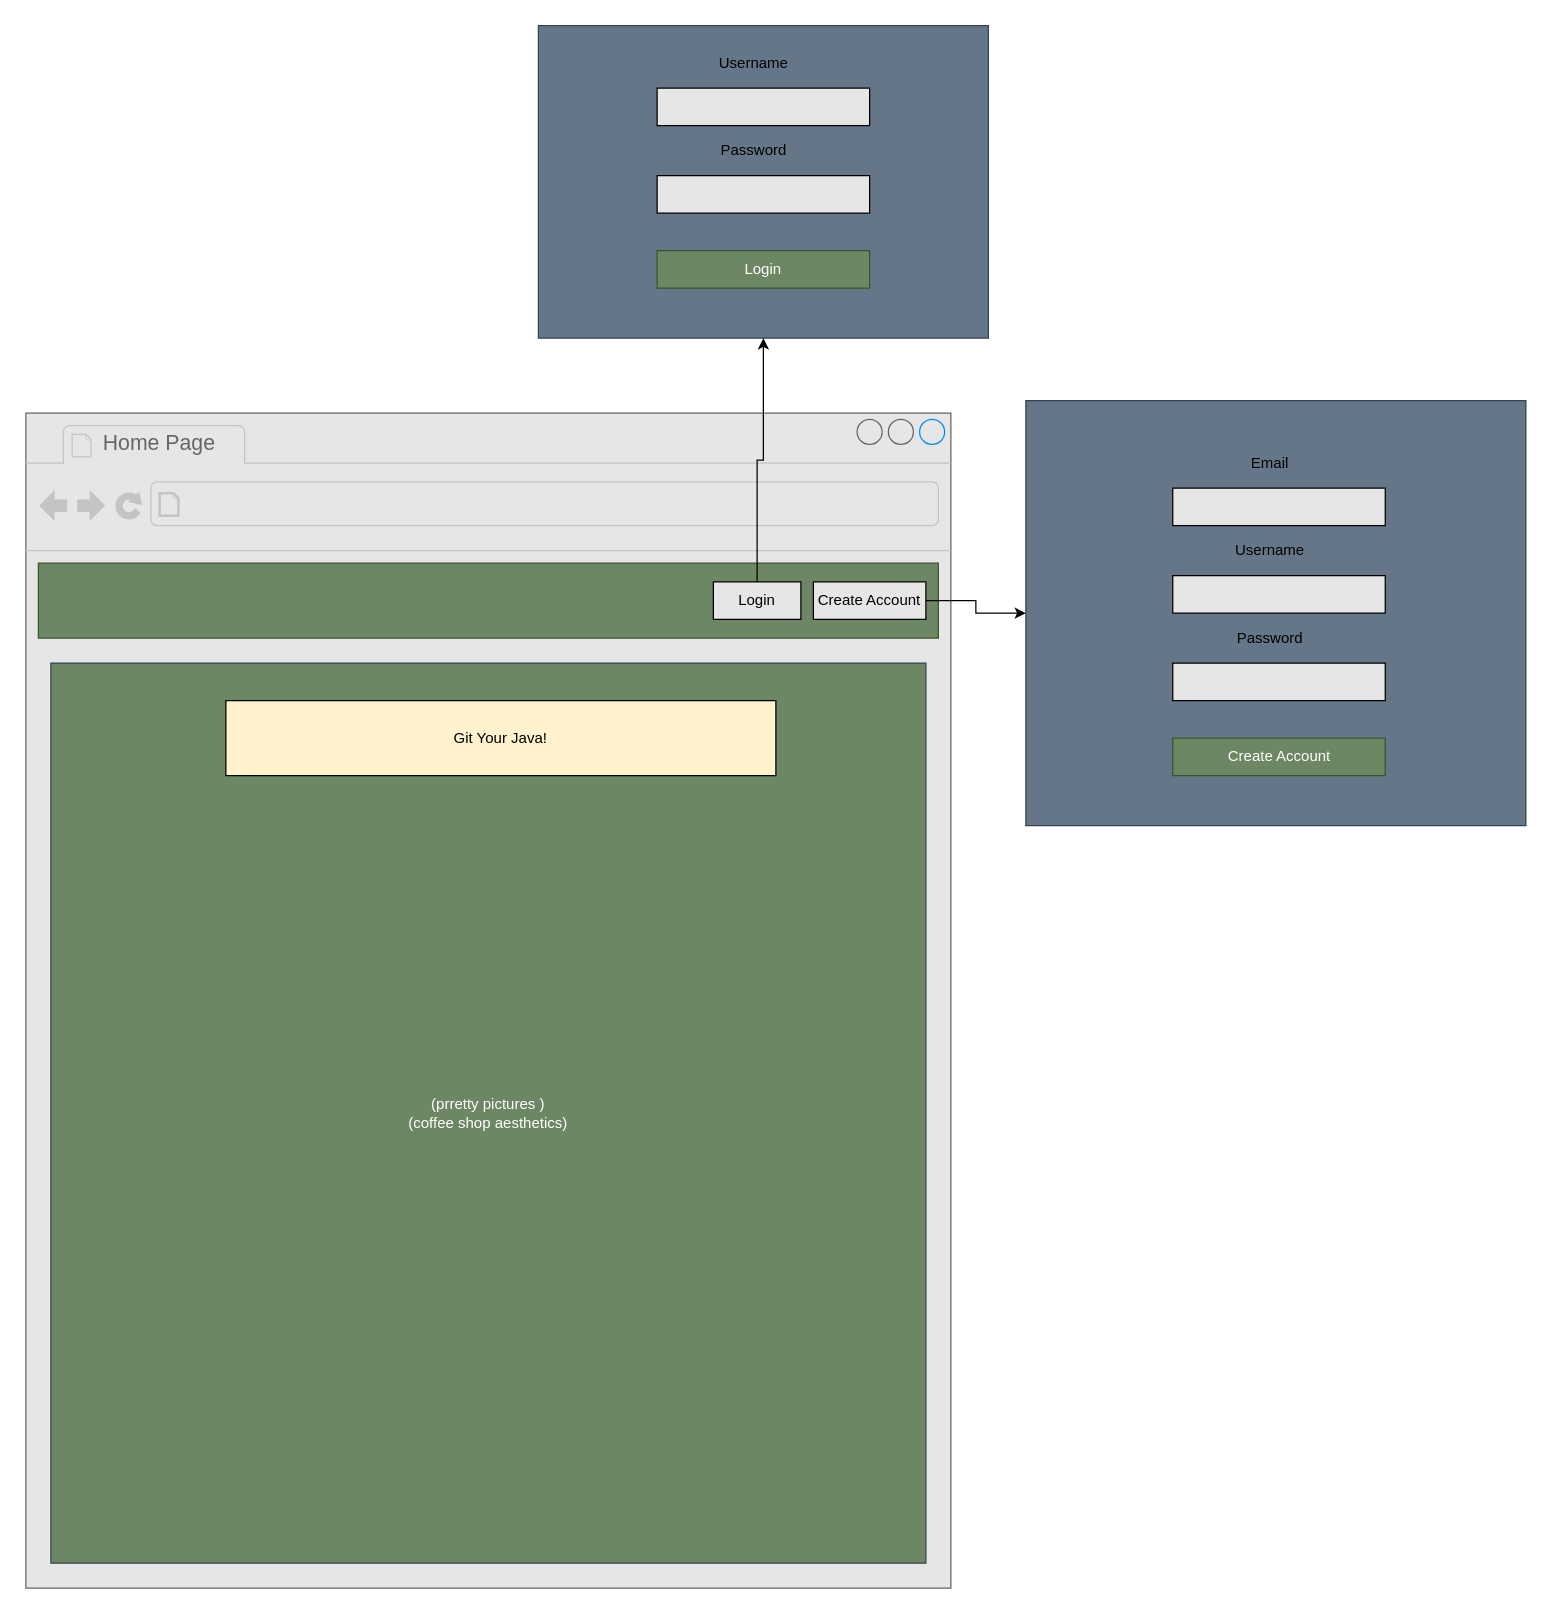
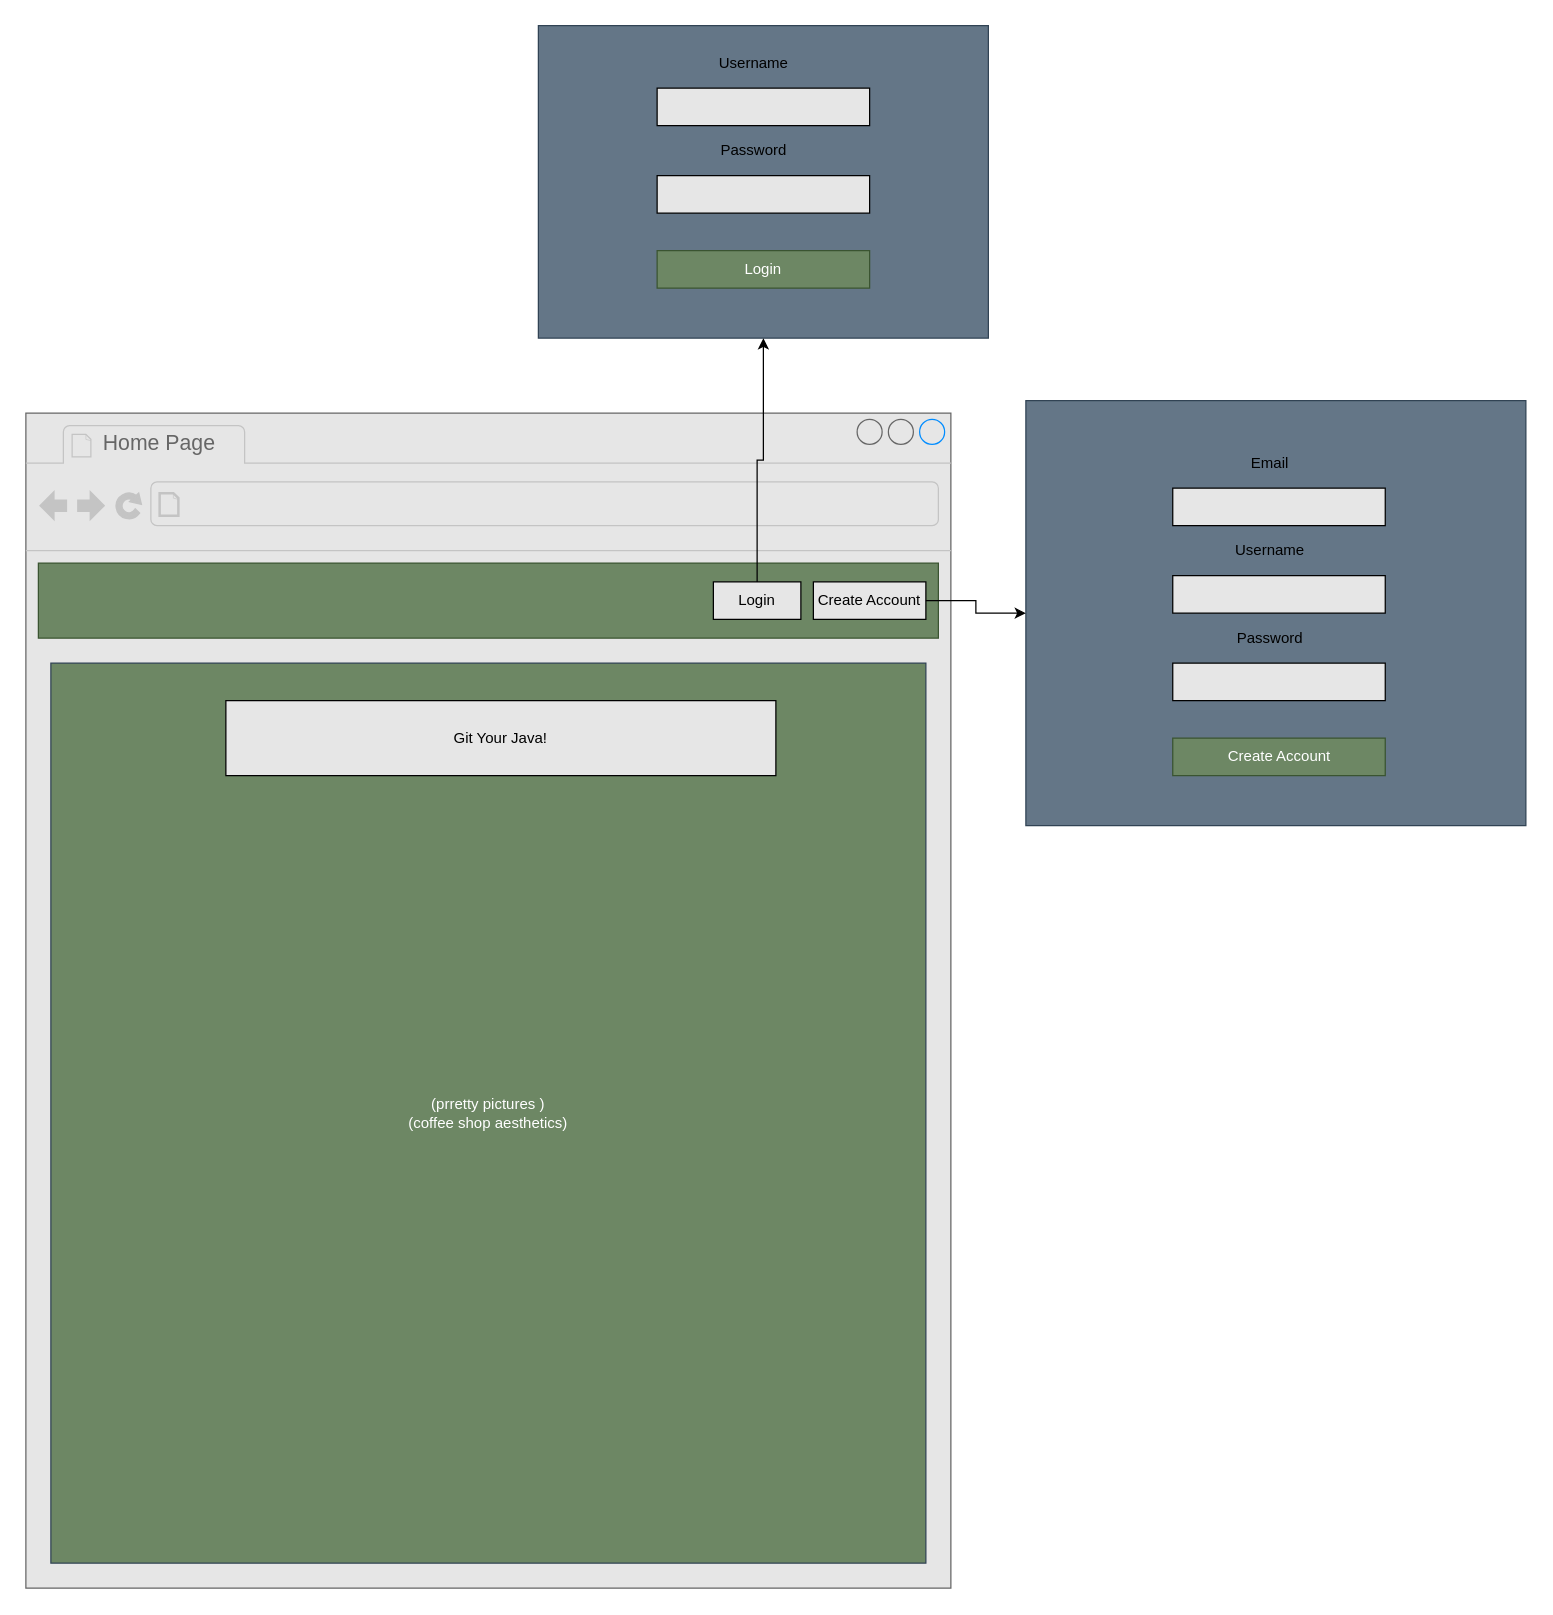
(501, 738) -> (501, 738)
